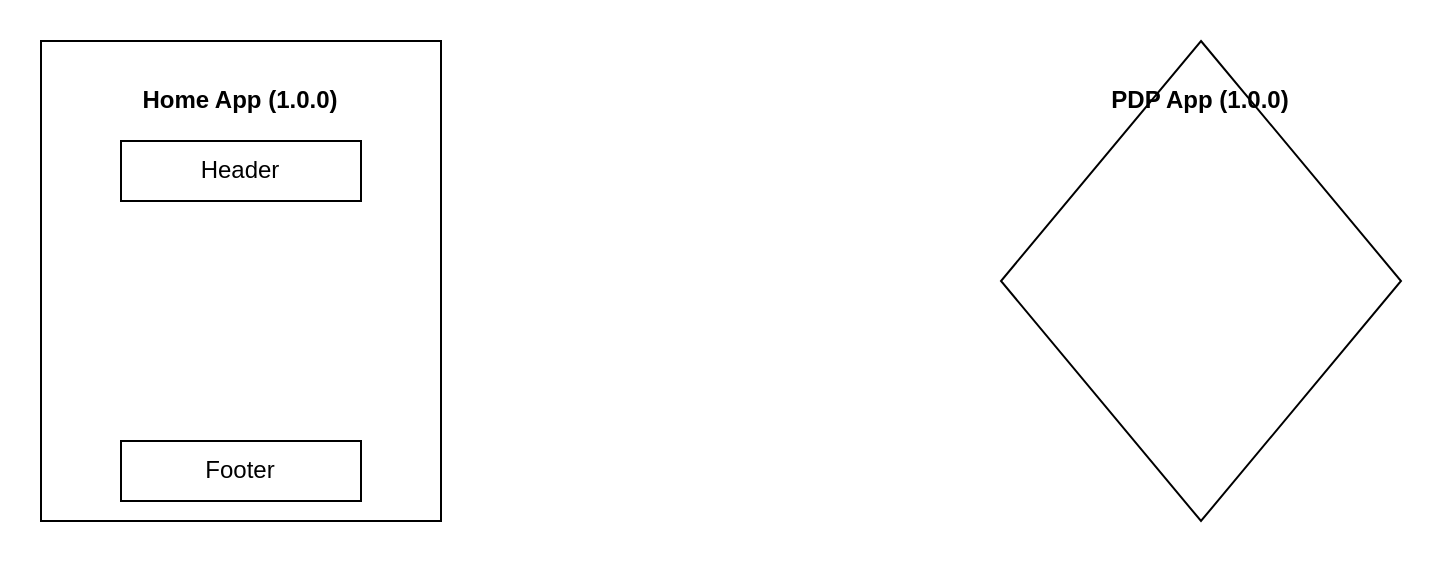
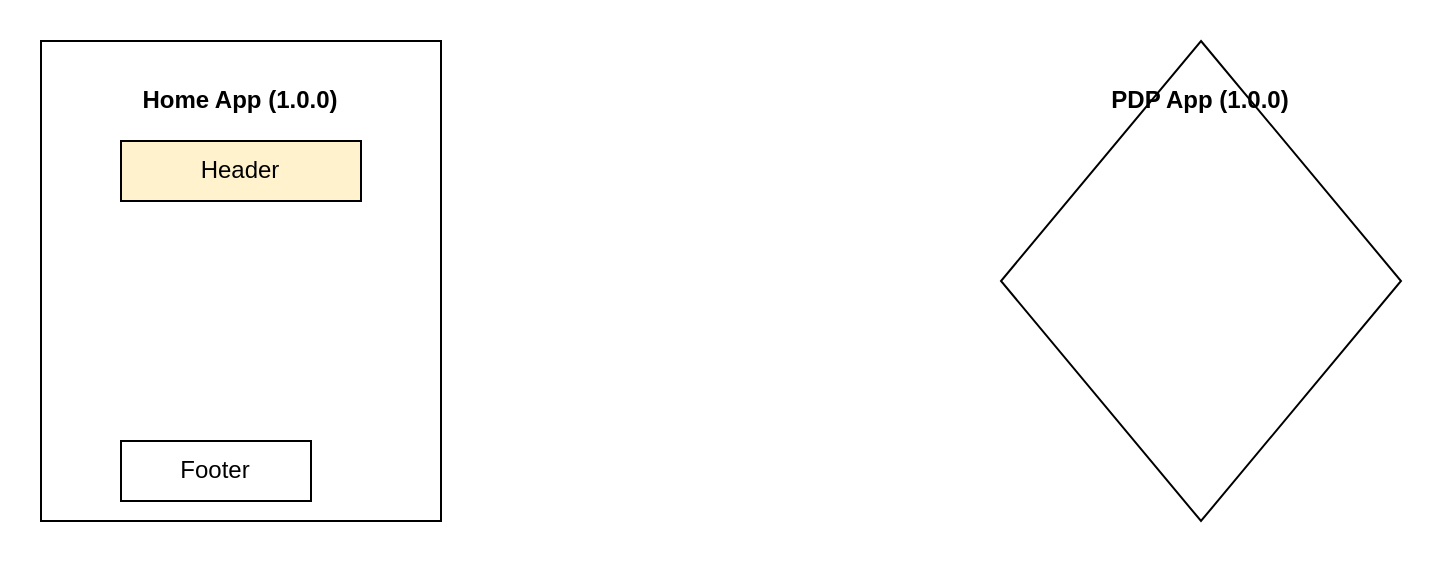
(241, 171) -> (241, 171)
(241, 471) -> (216, 471)
